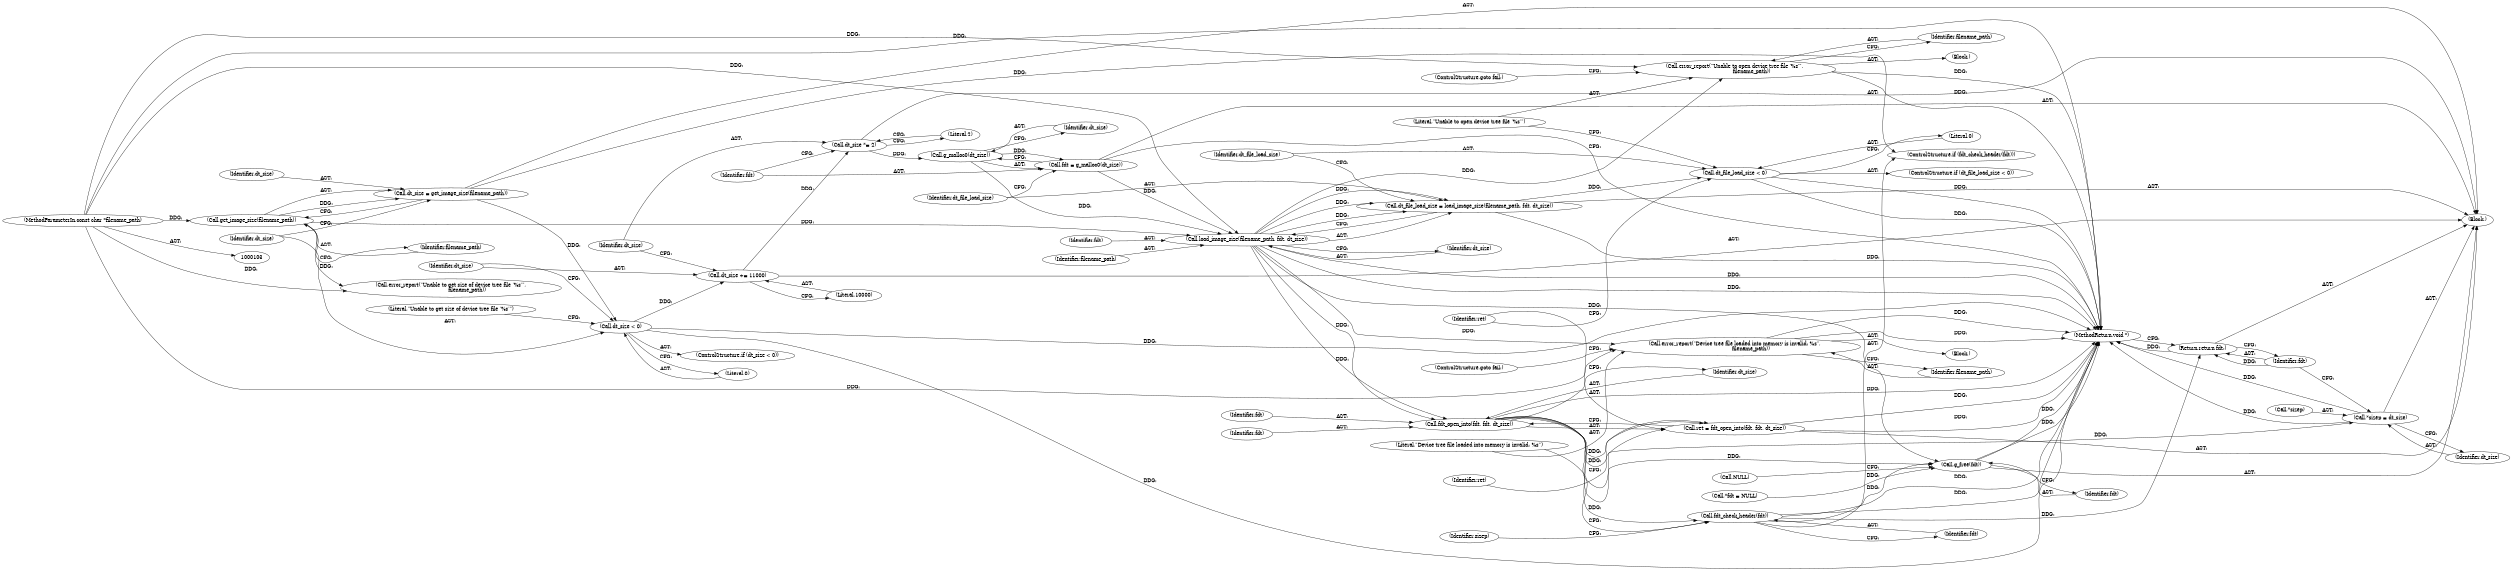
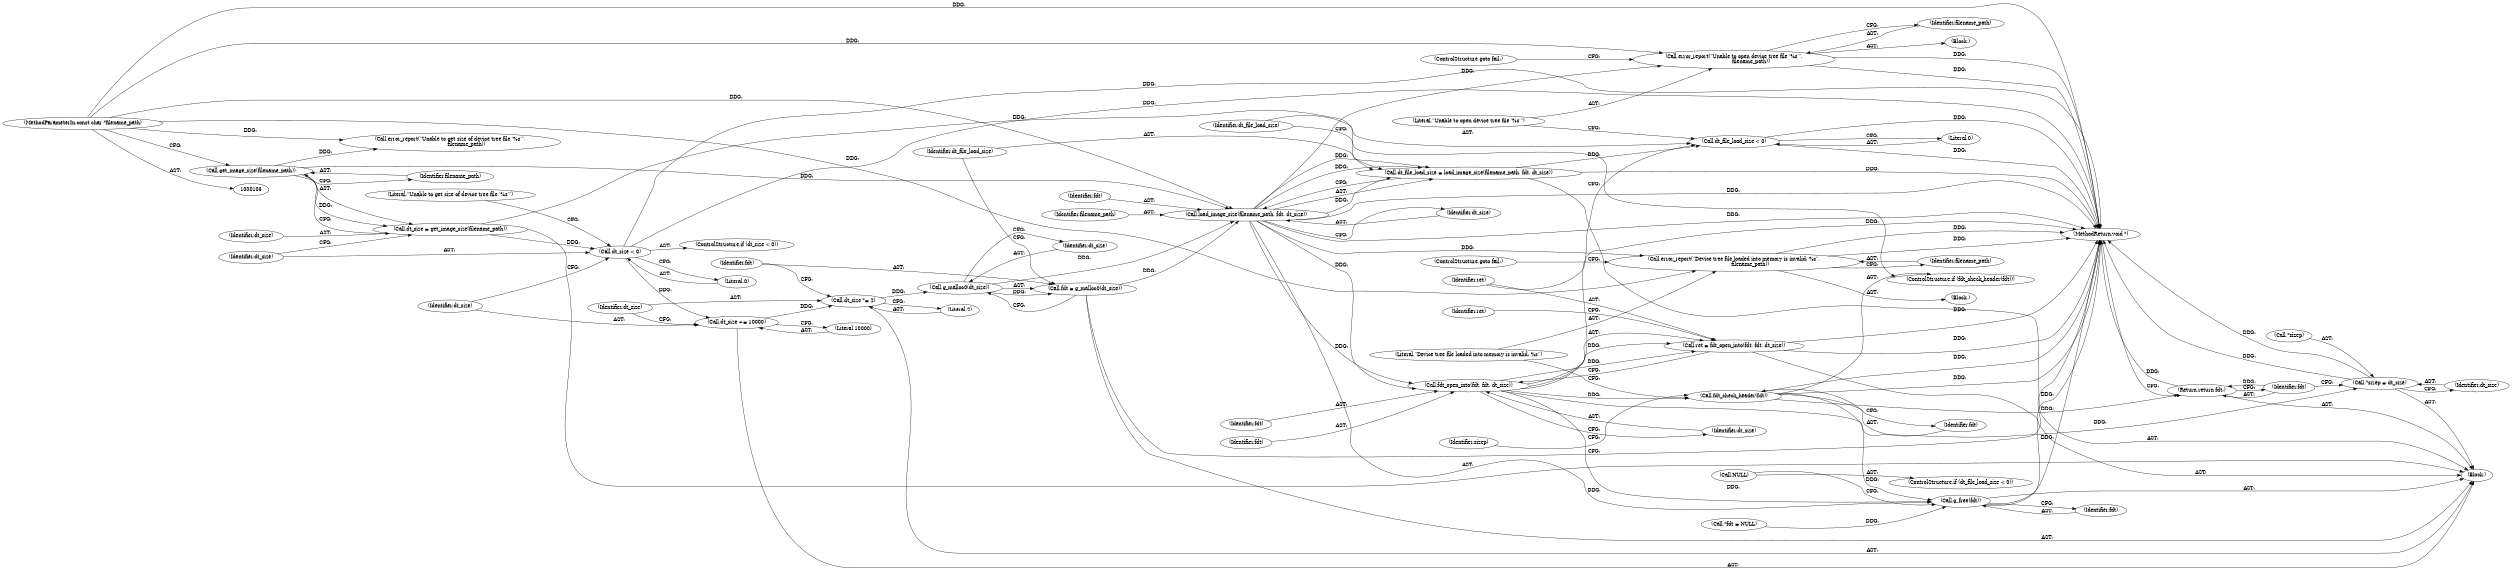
(900, 135) -> (899, 309)
(1833, 174) -> (1837, 475)
(177, 218) -> (176, 146)
(737, 276) -> (737, 323)
